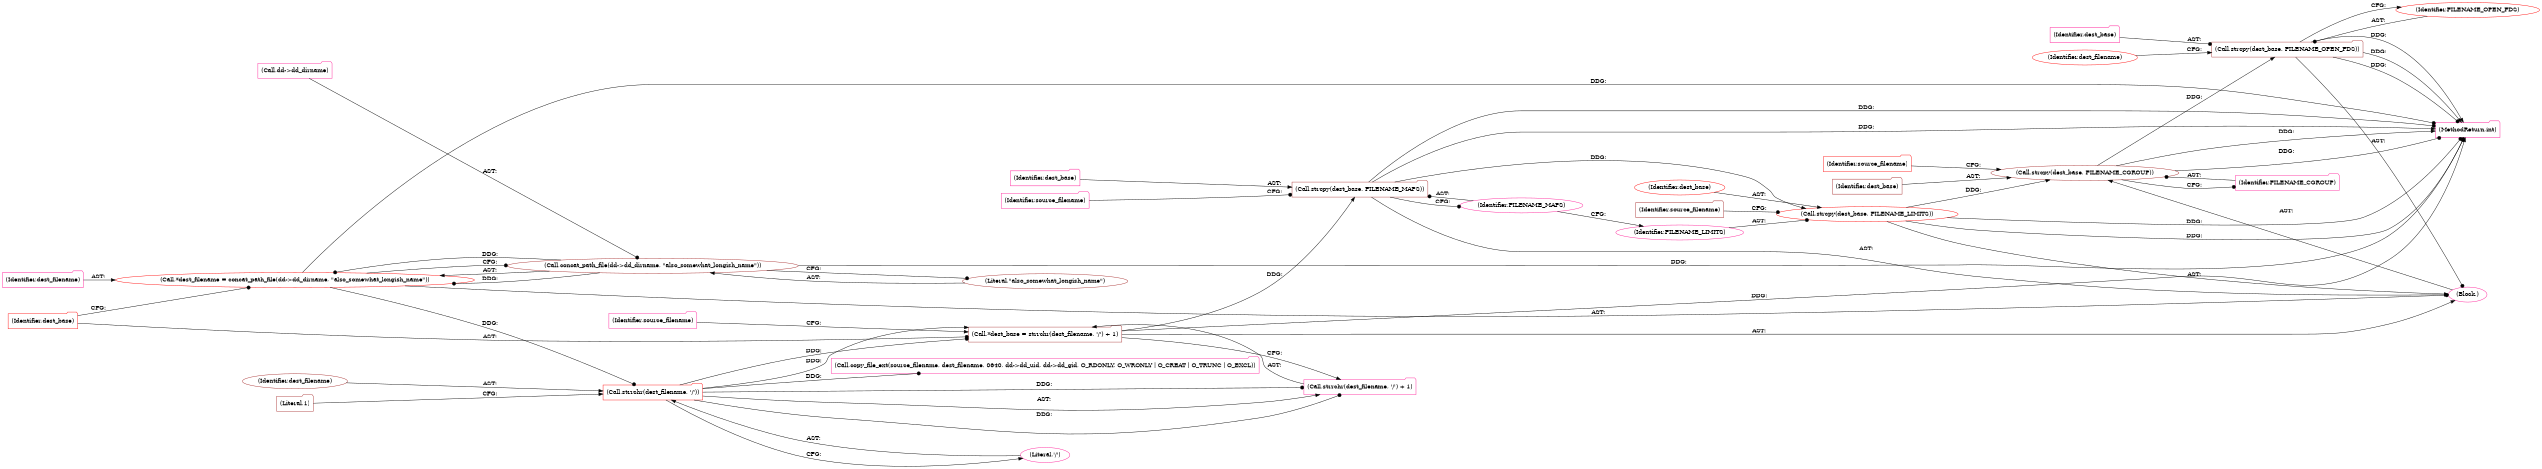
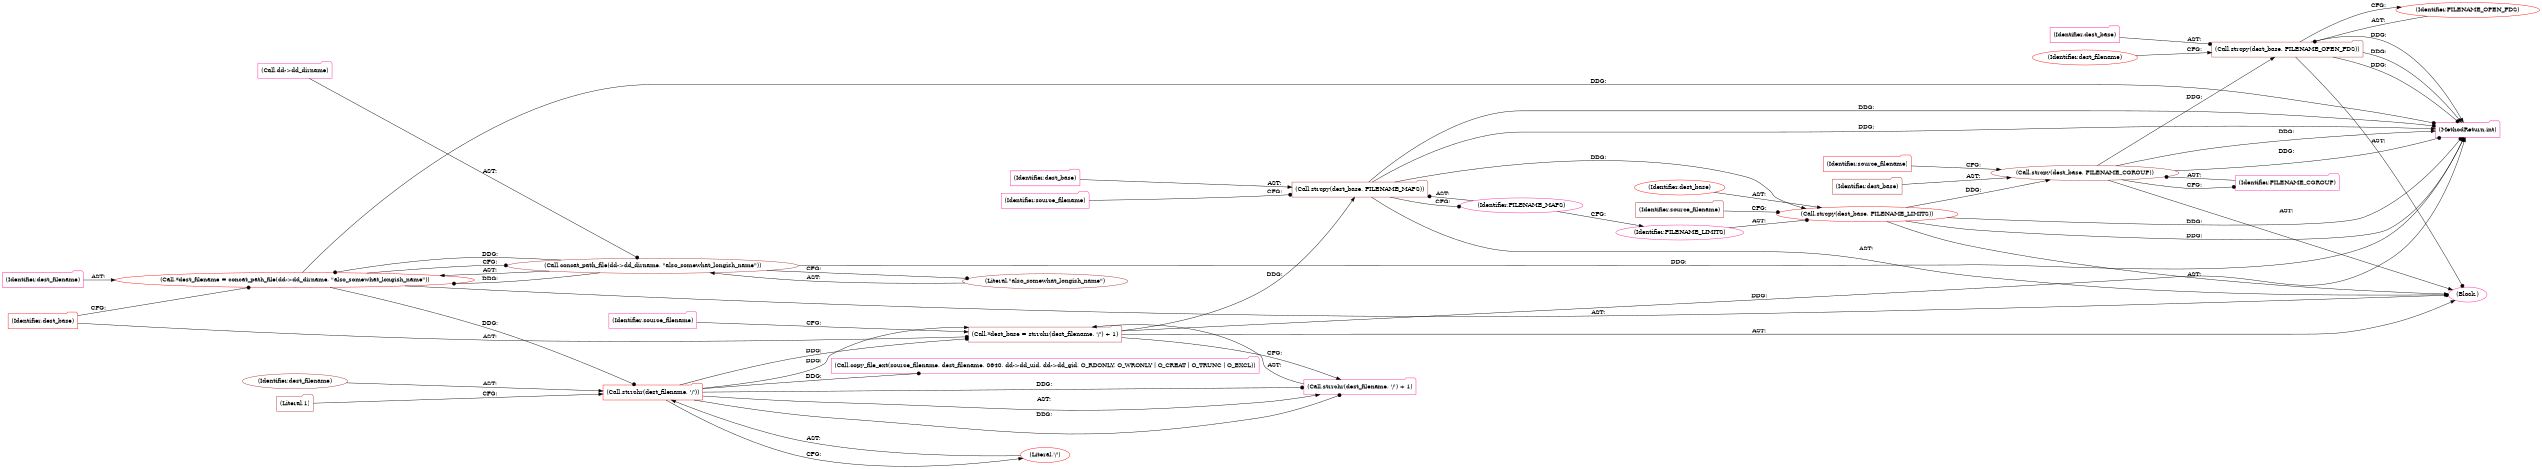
(2282, 236) -> (2278, 234)
(1045, 455) -> (1045, 455)
